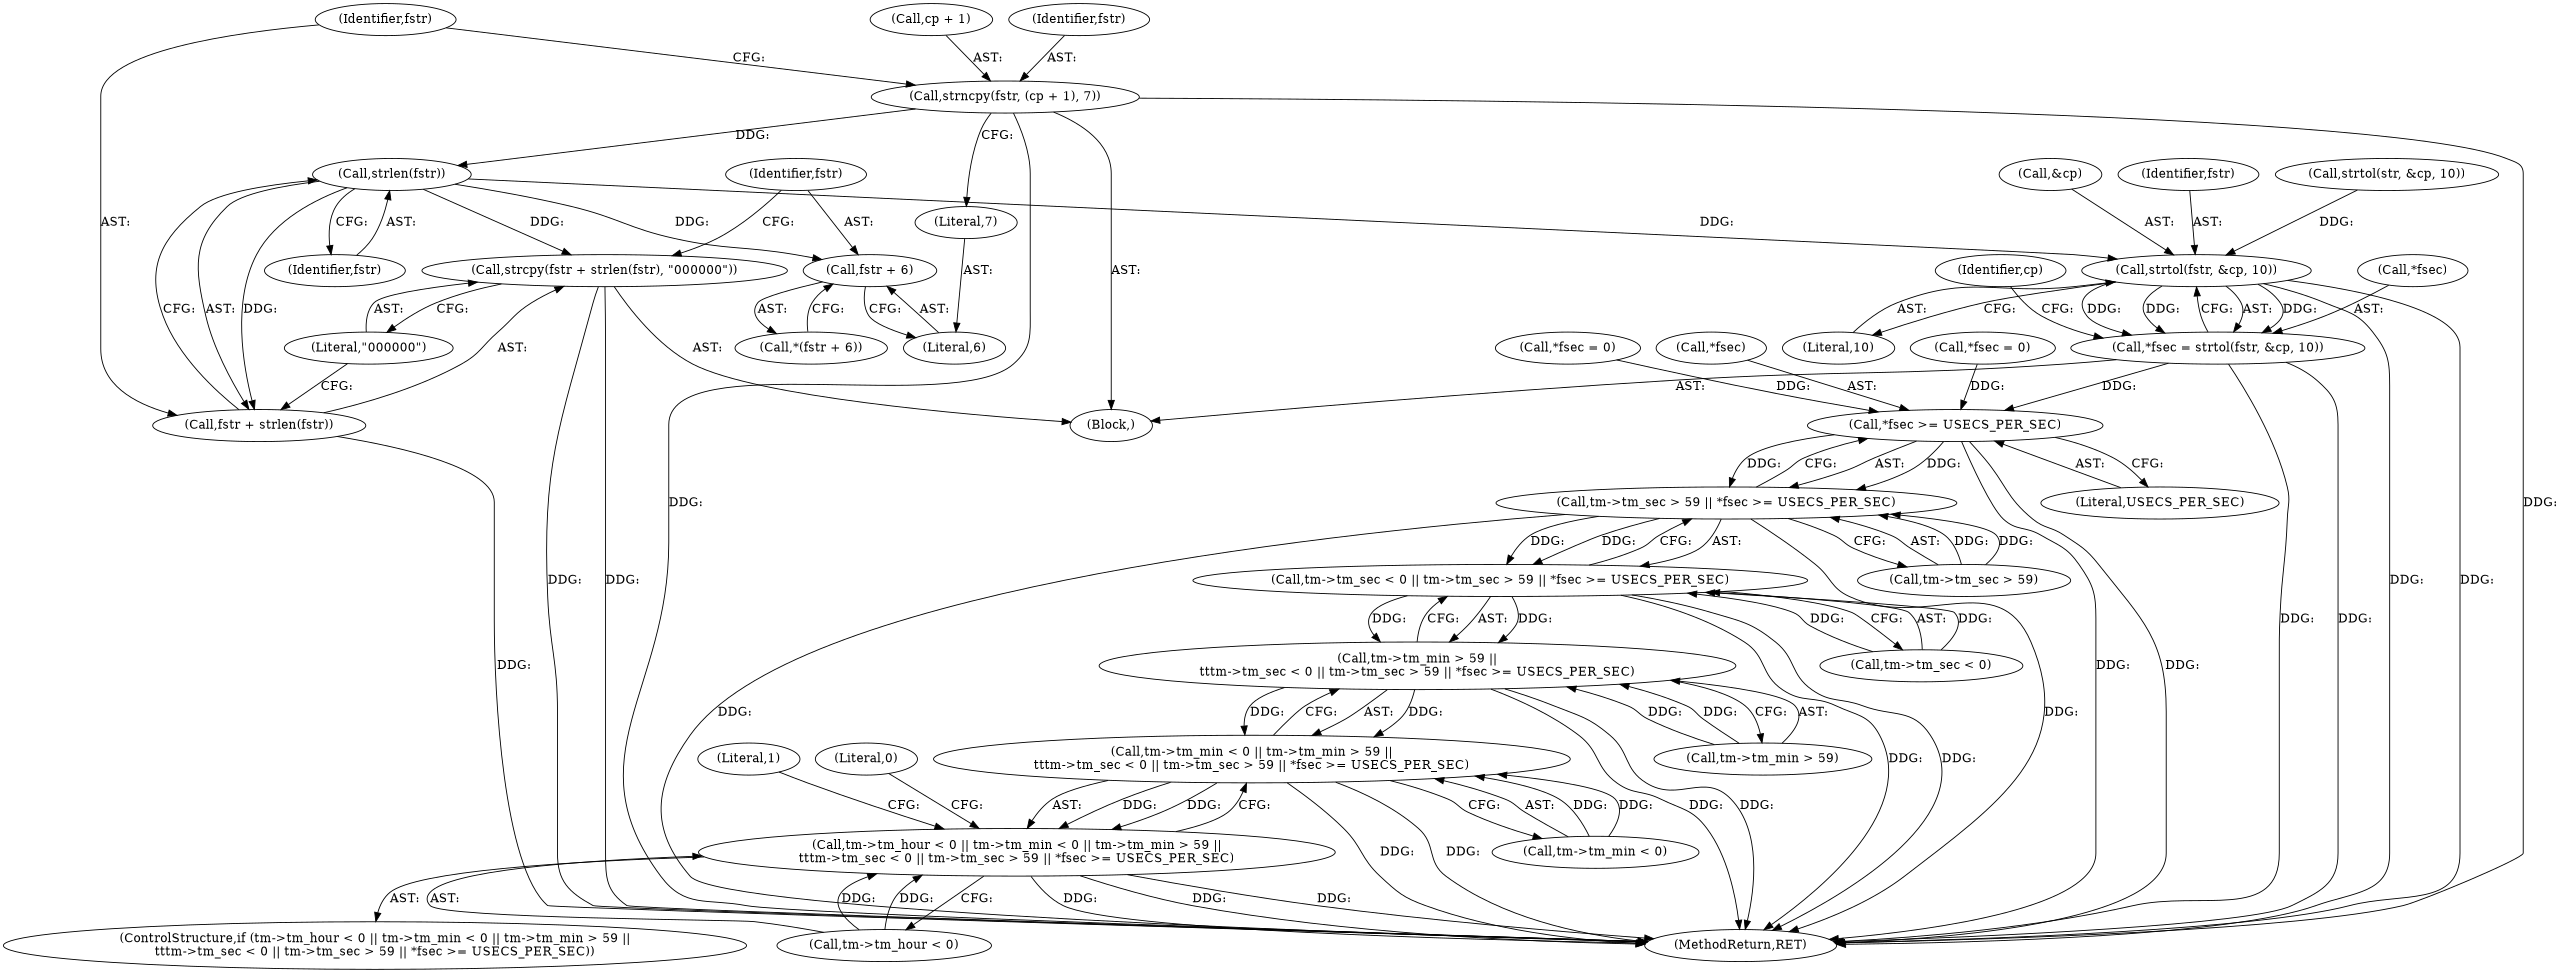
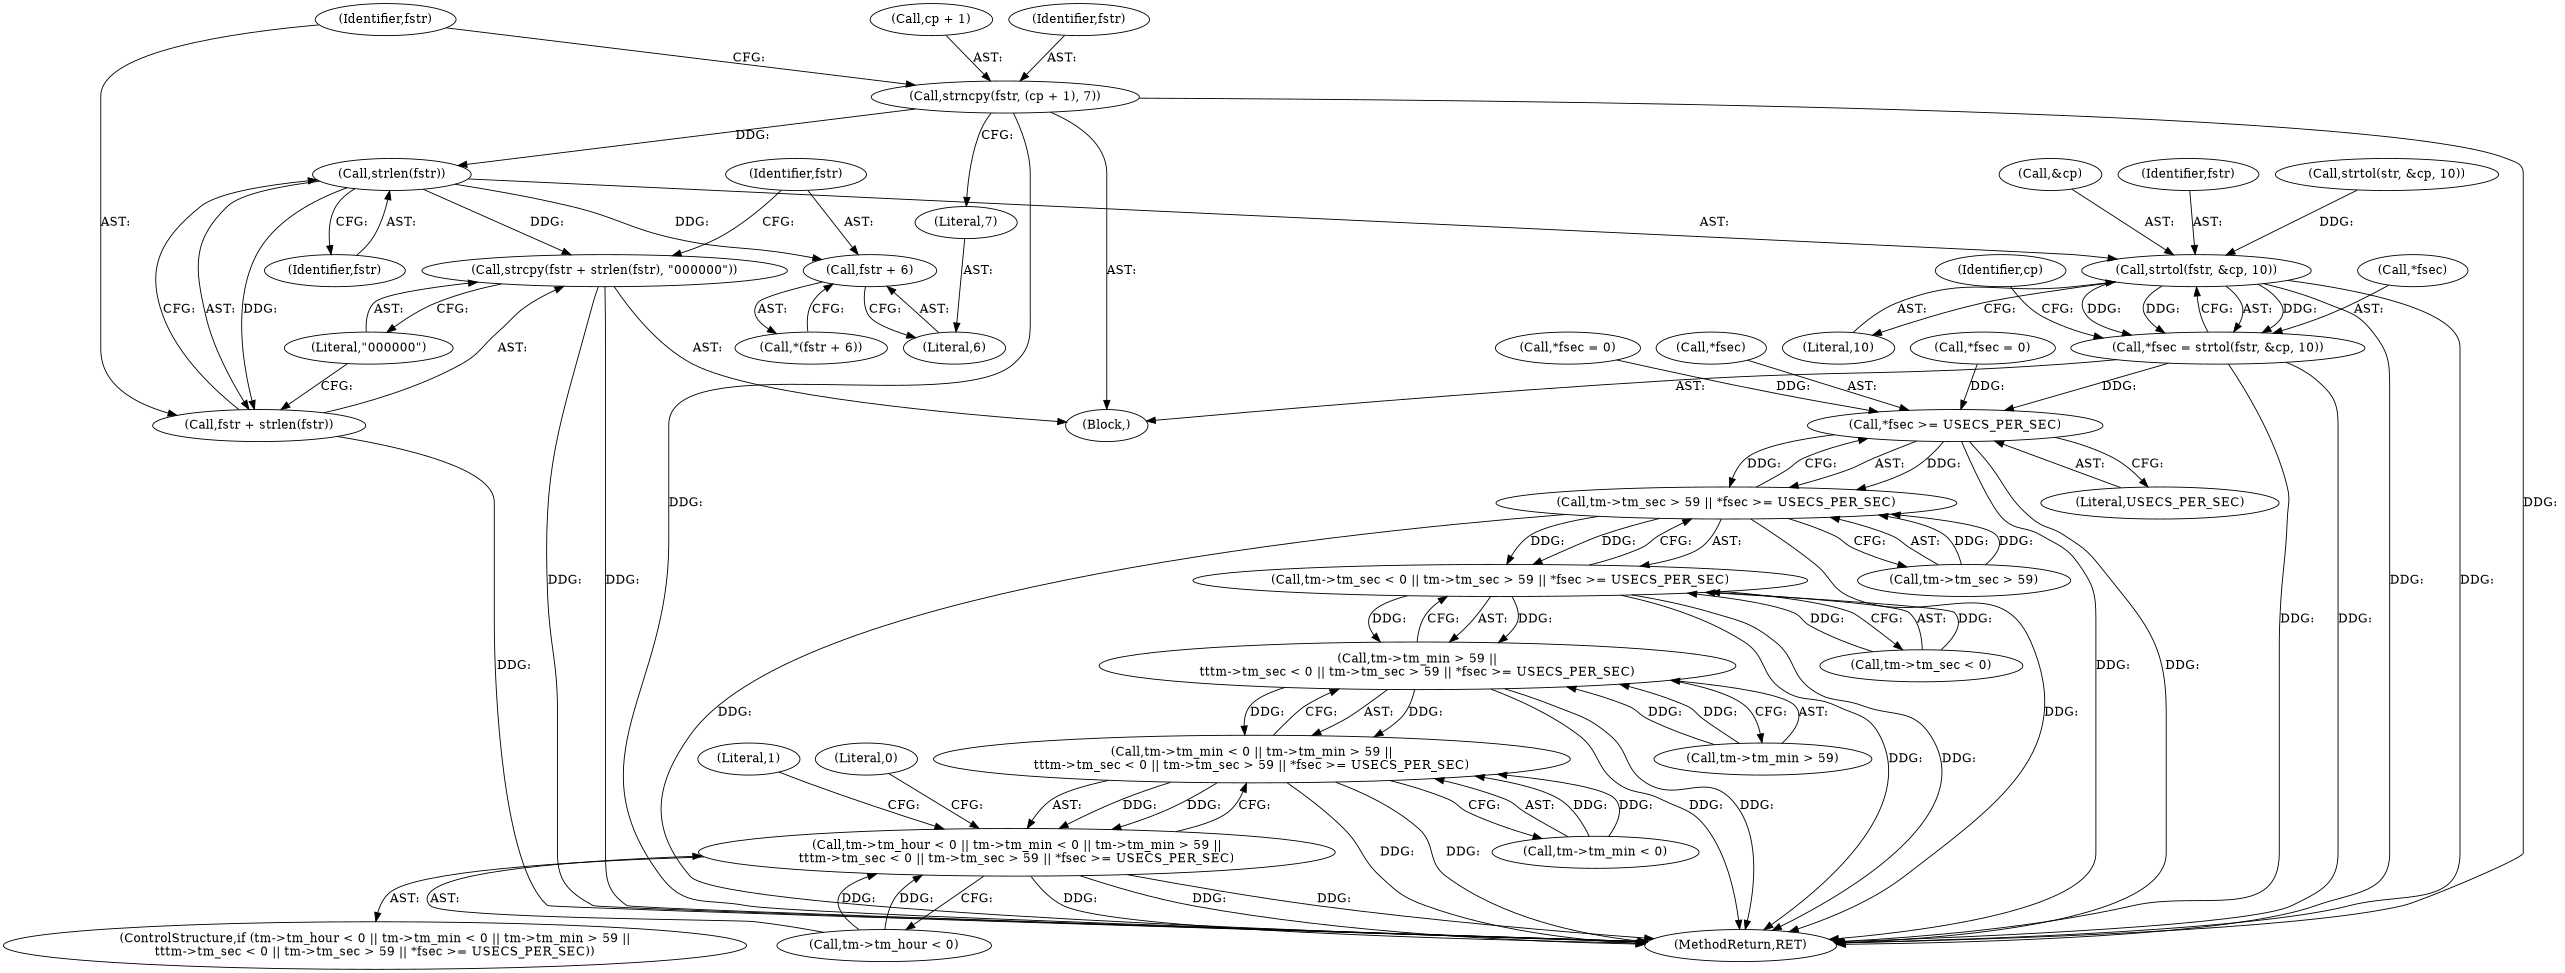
(1719, 223) -> (1717, 223)
